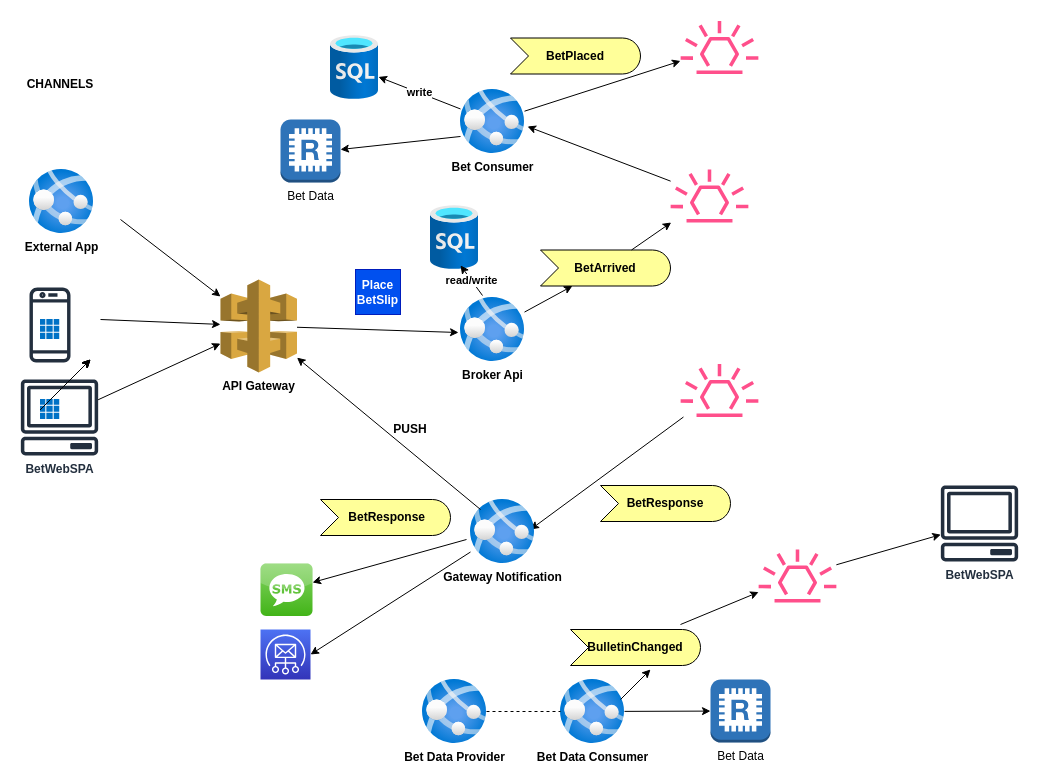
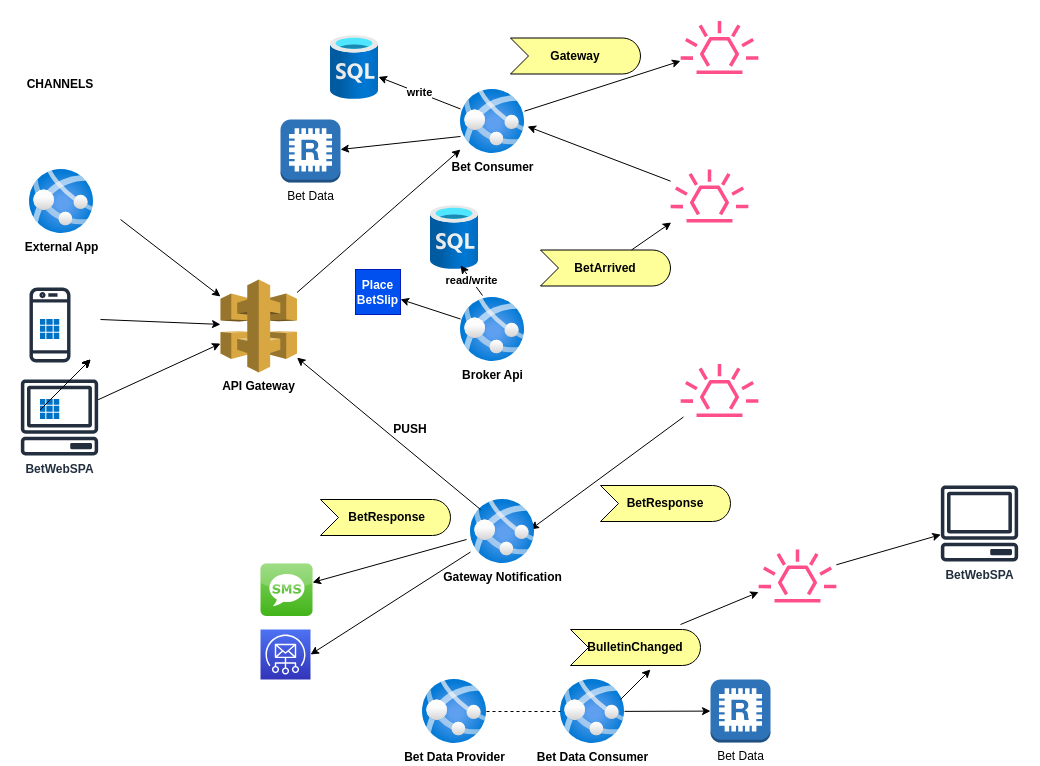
(576, 57) -> (576, 57)
(546, 301) -> (434, 310)
(374, 330) -> (376, 223)
